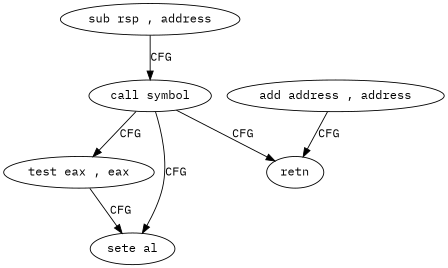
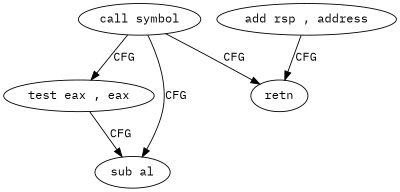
(150, 19) -> none
(336, 96) -> (307, 19)
(133, 249) -> (133, 172)
